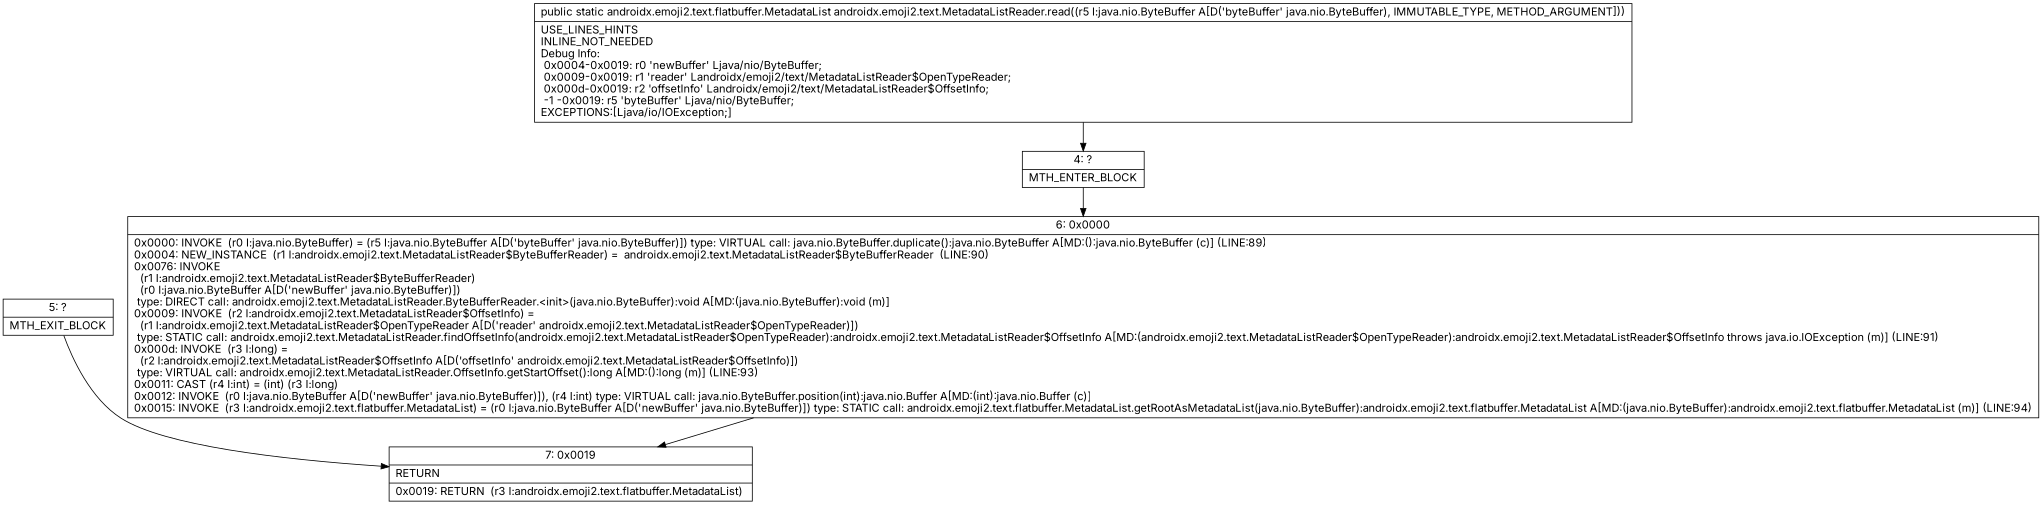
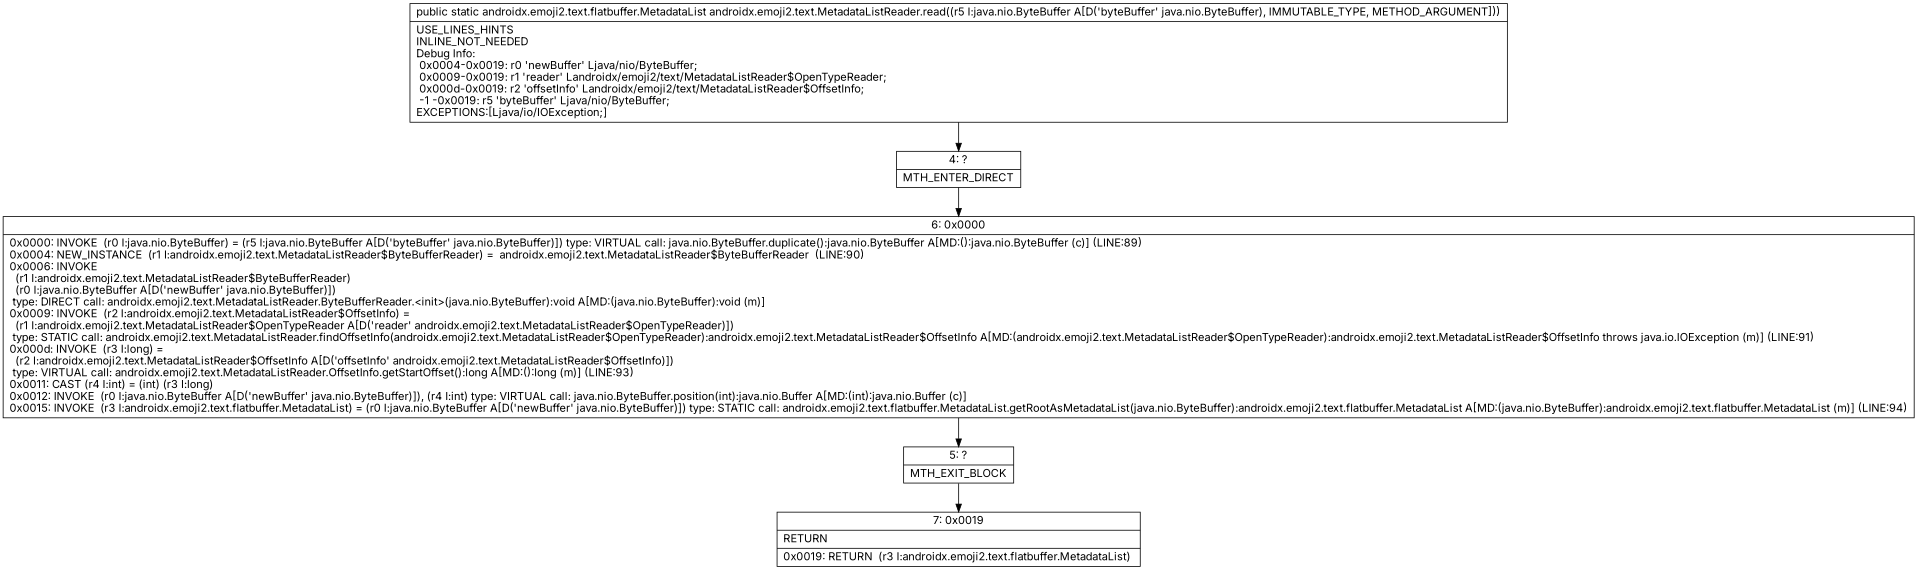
(1083, 178) -> (959, 178)
(180, 267) -> (57, 267)
(710, 431) -> (959, 428)
